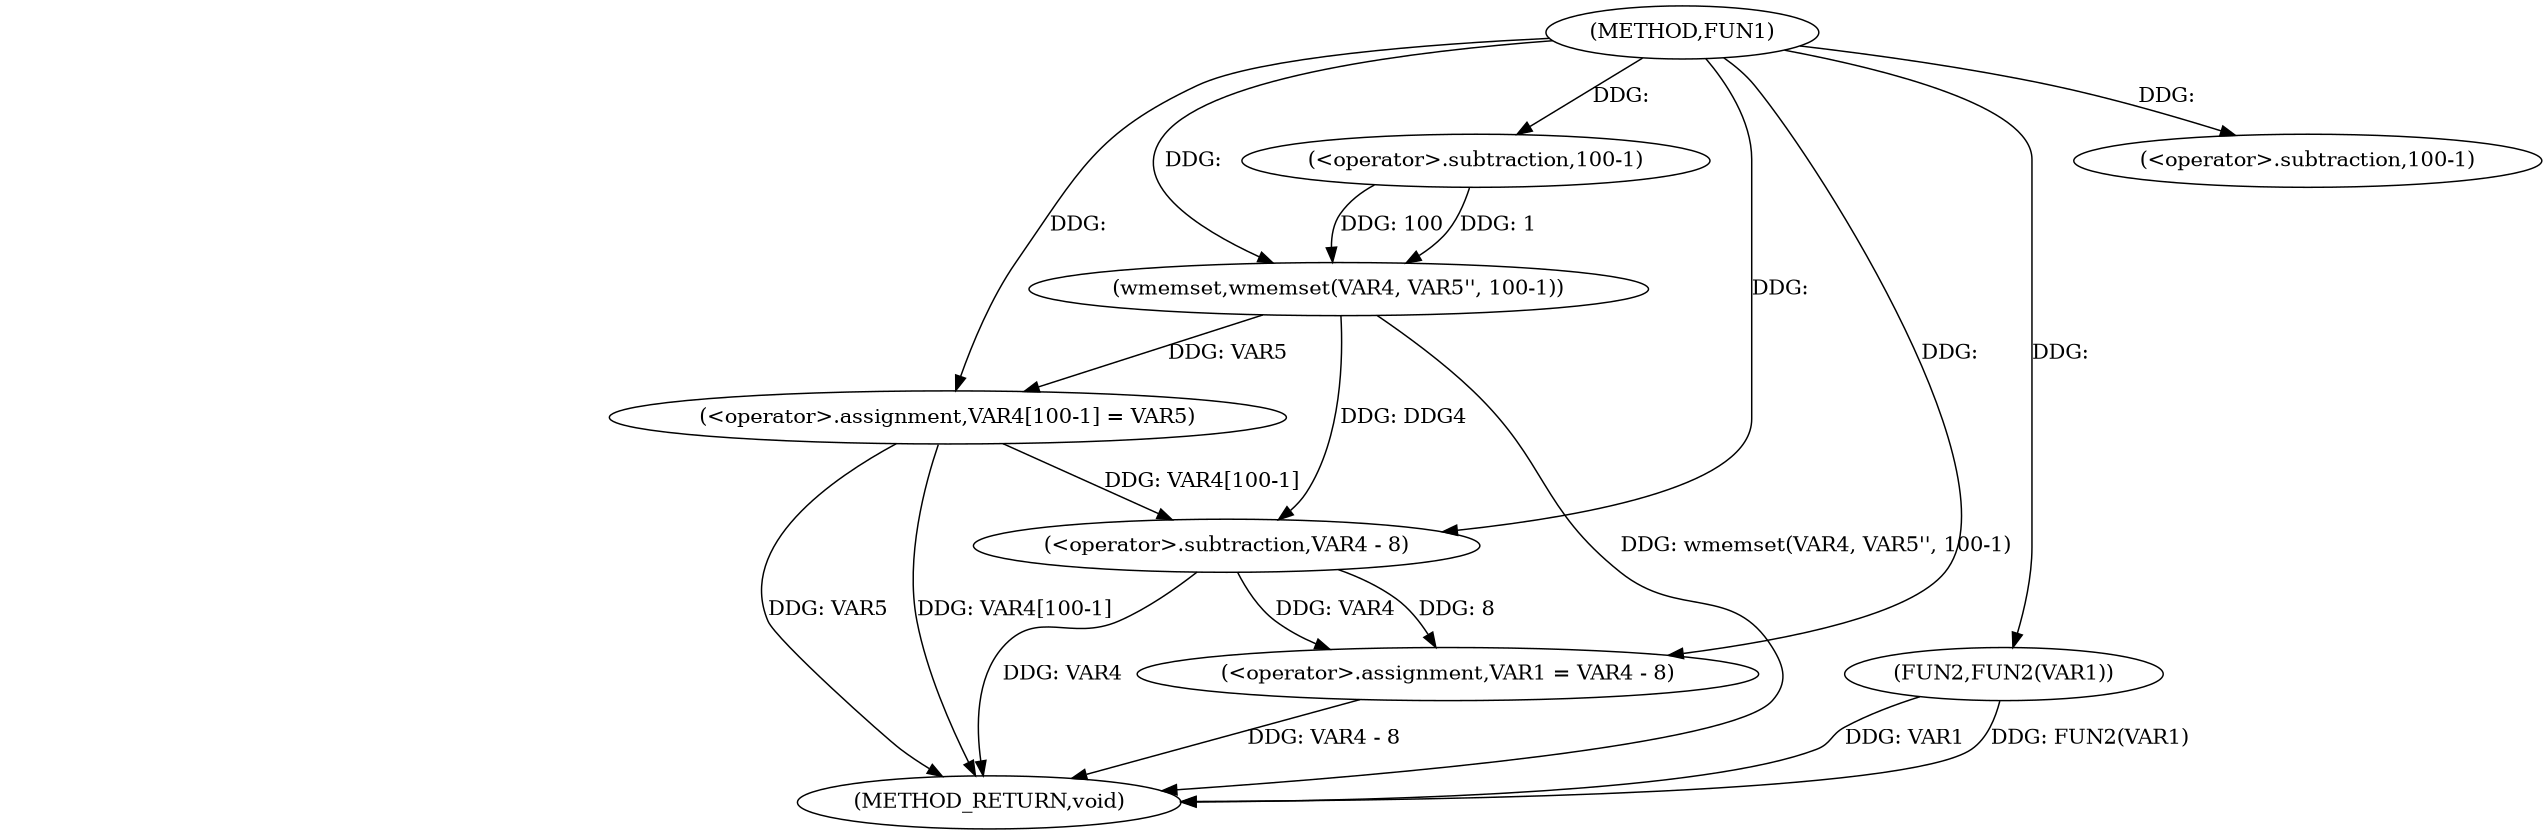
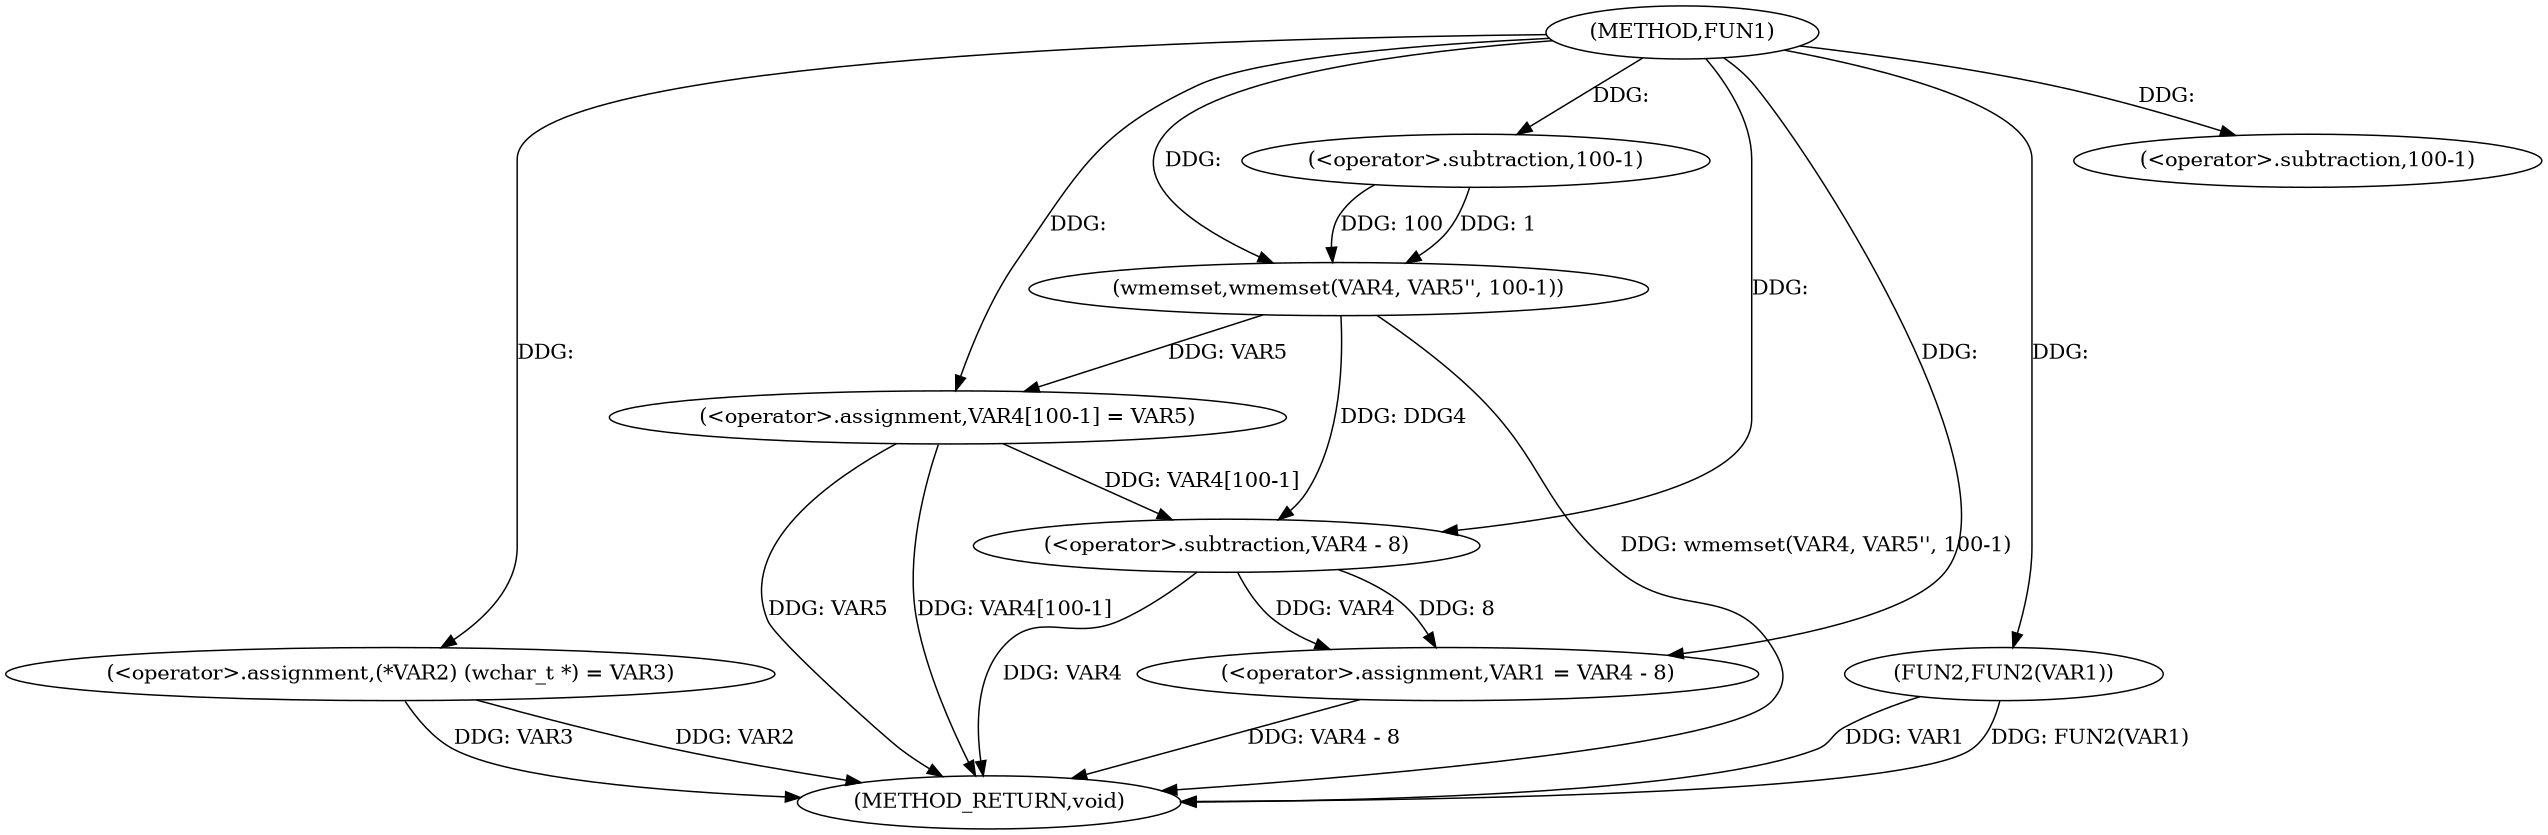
none -> (390, 674)
